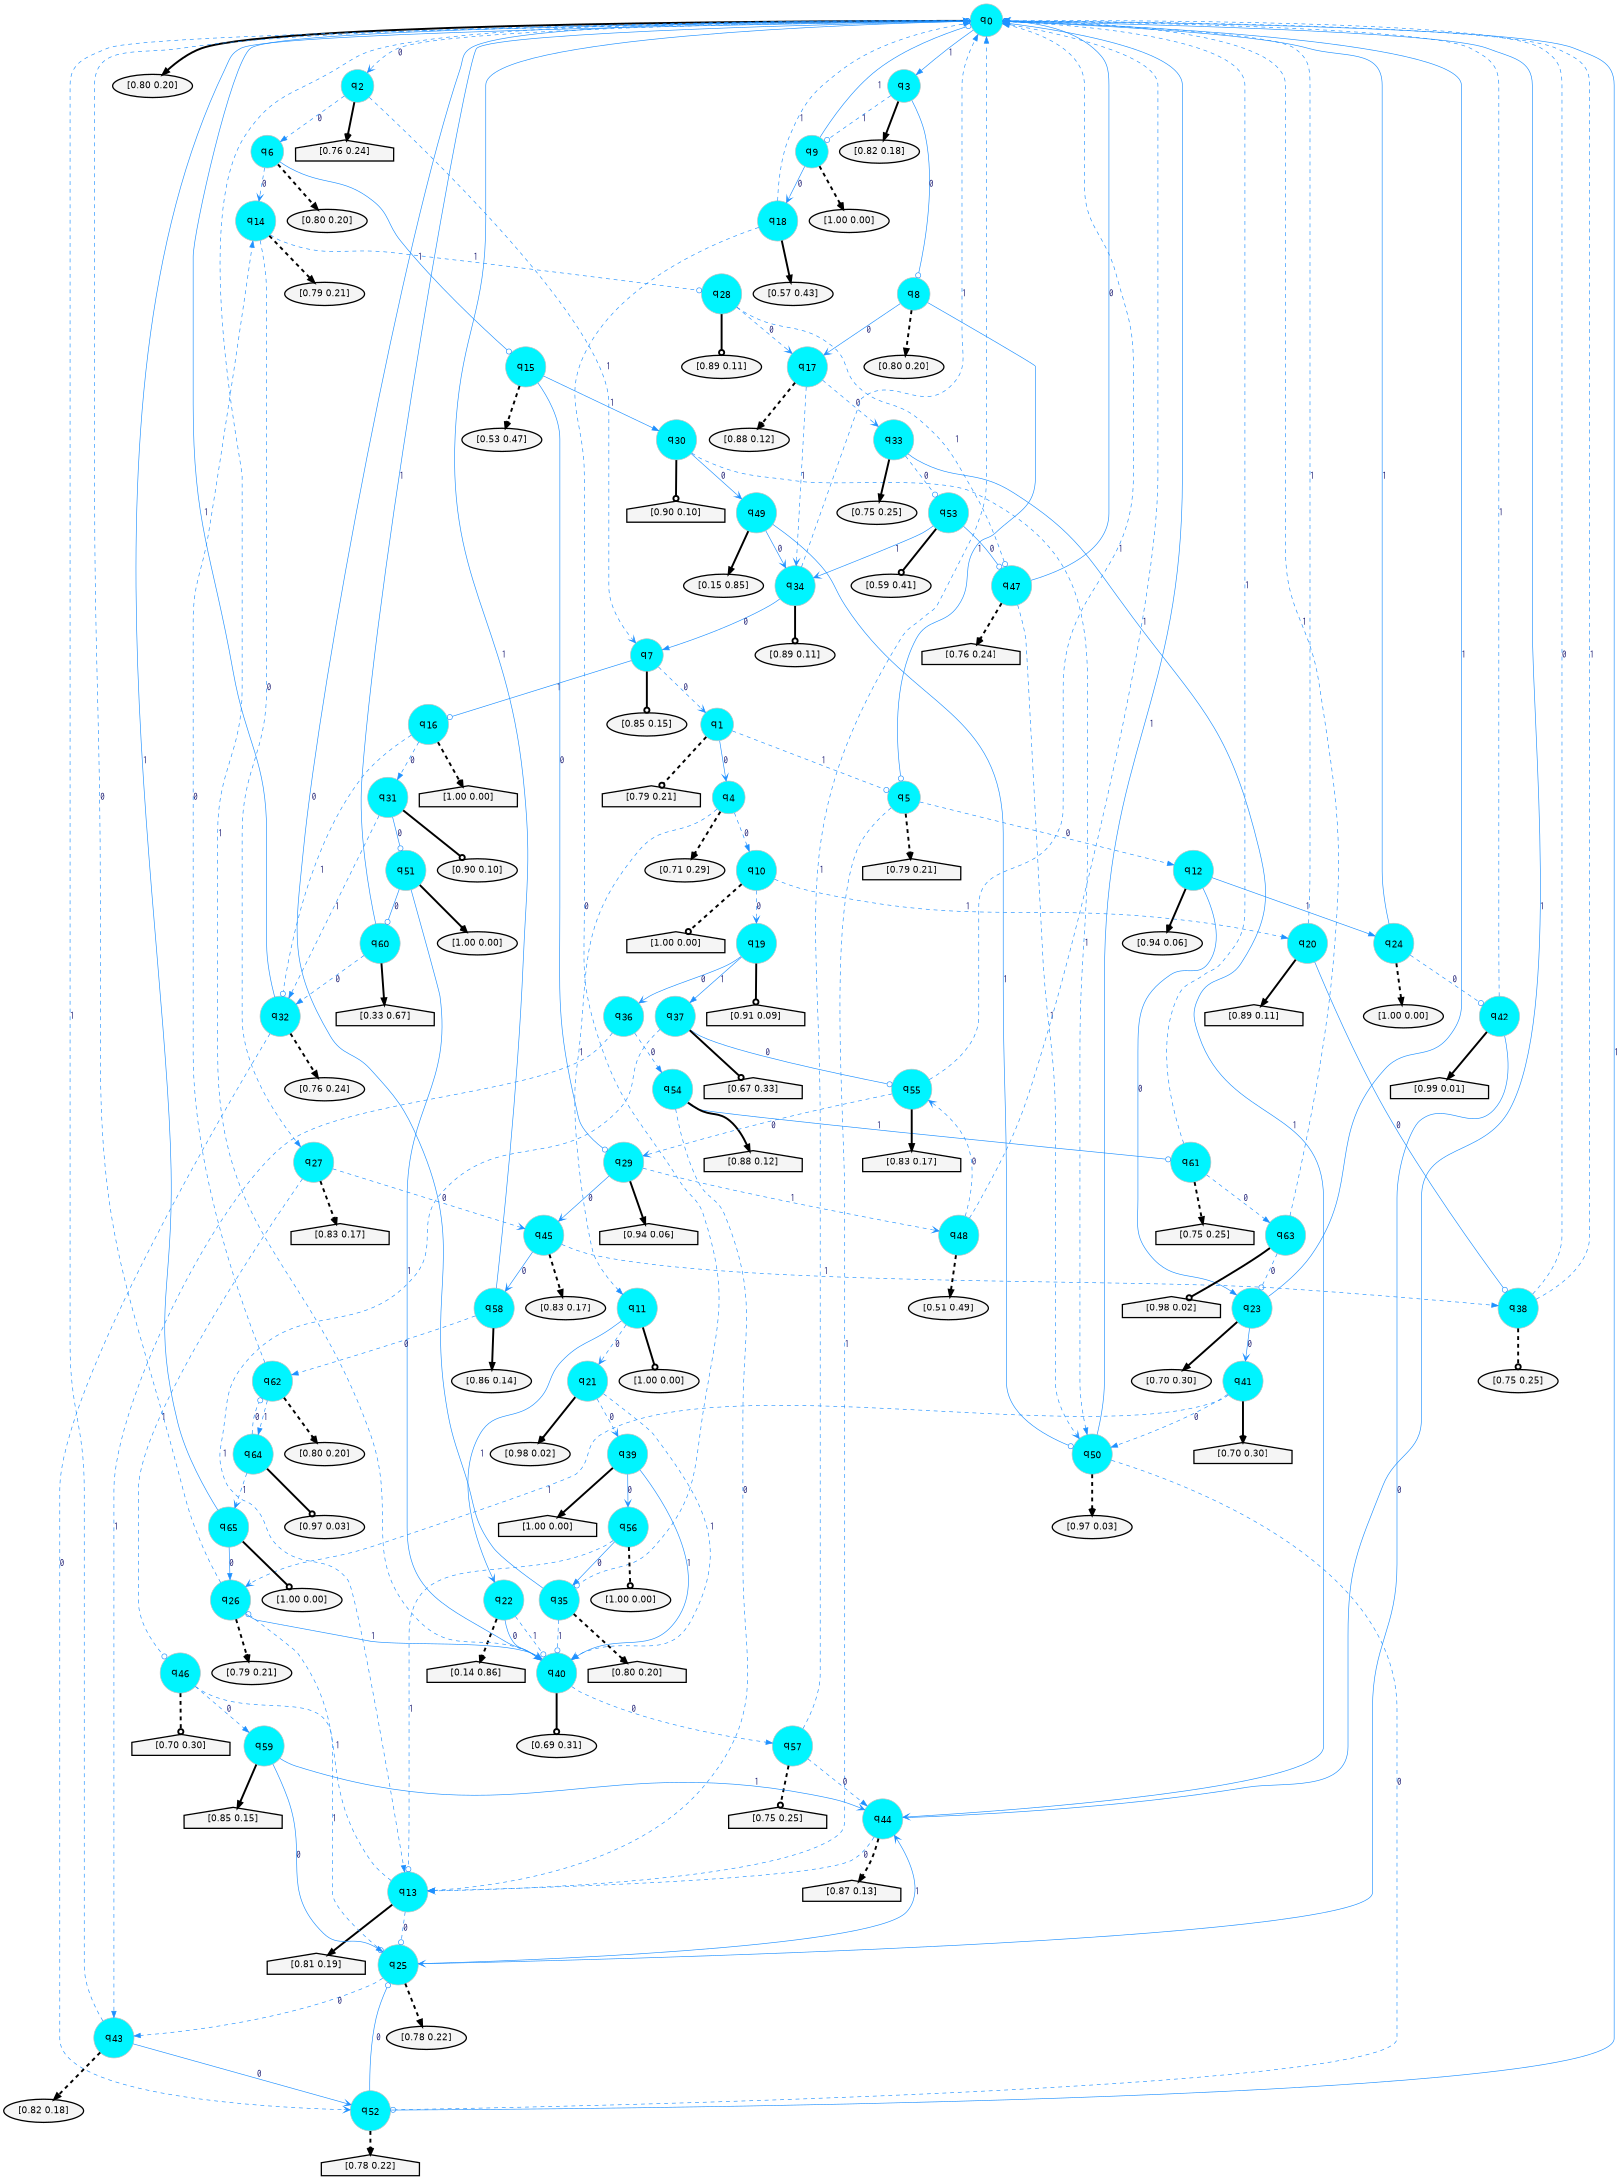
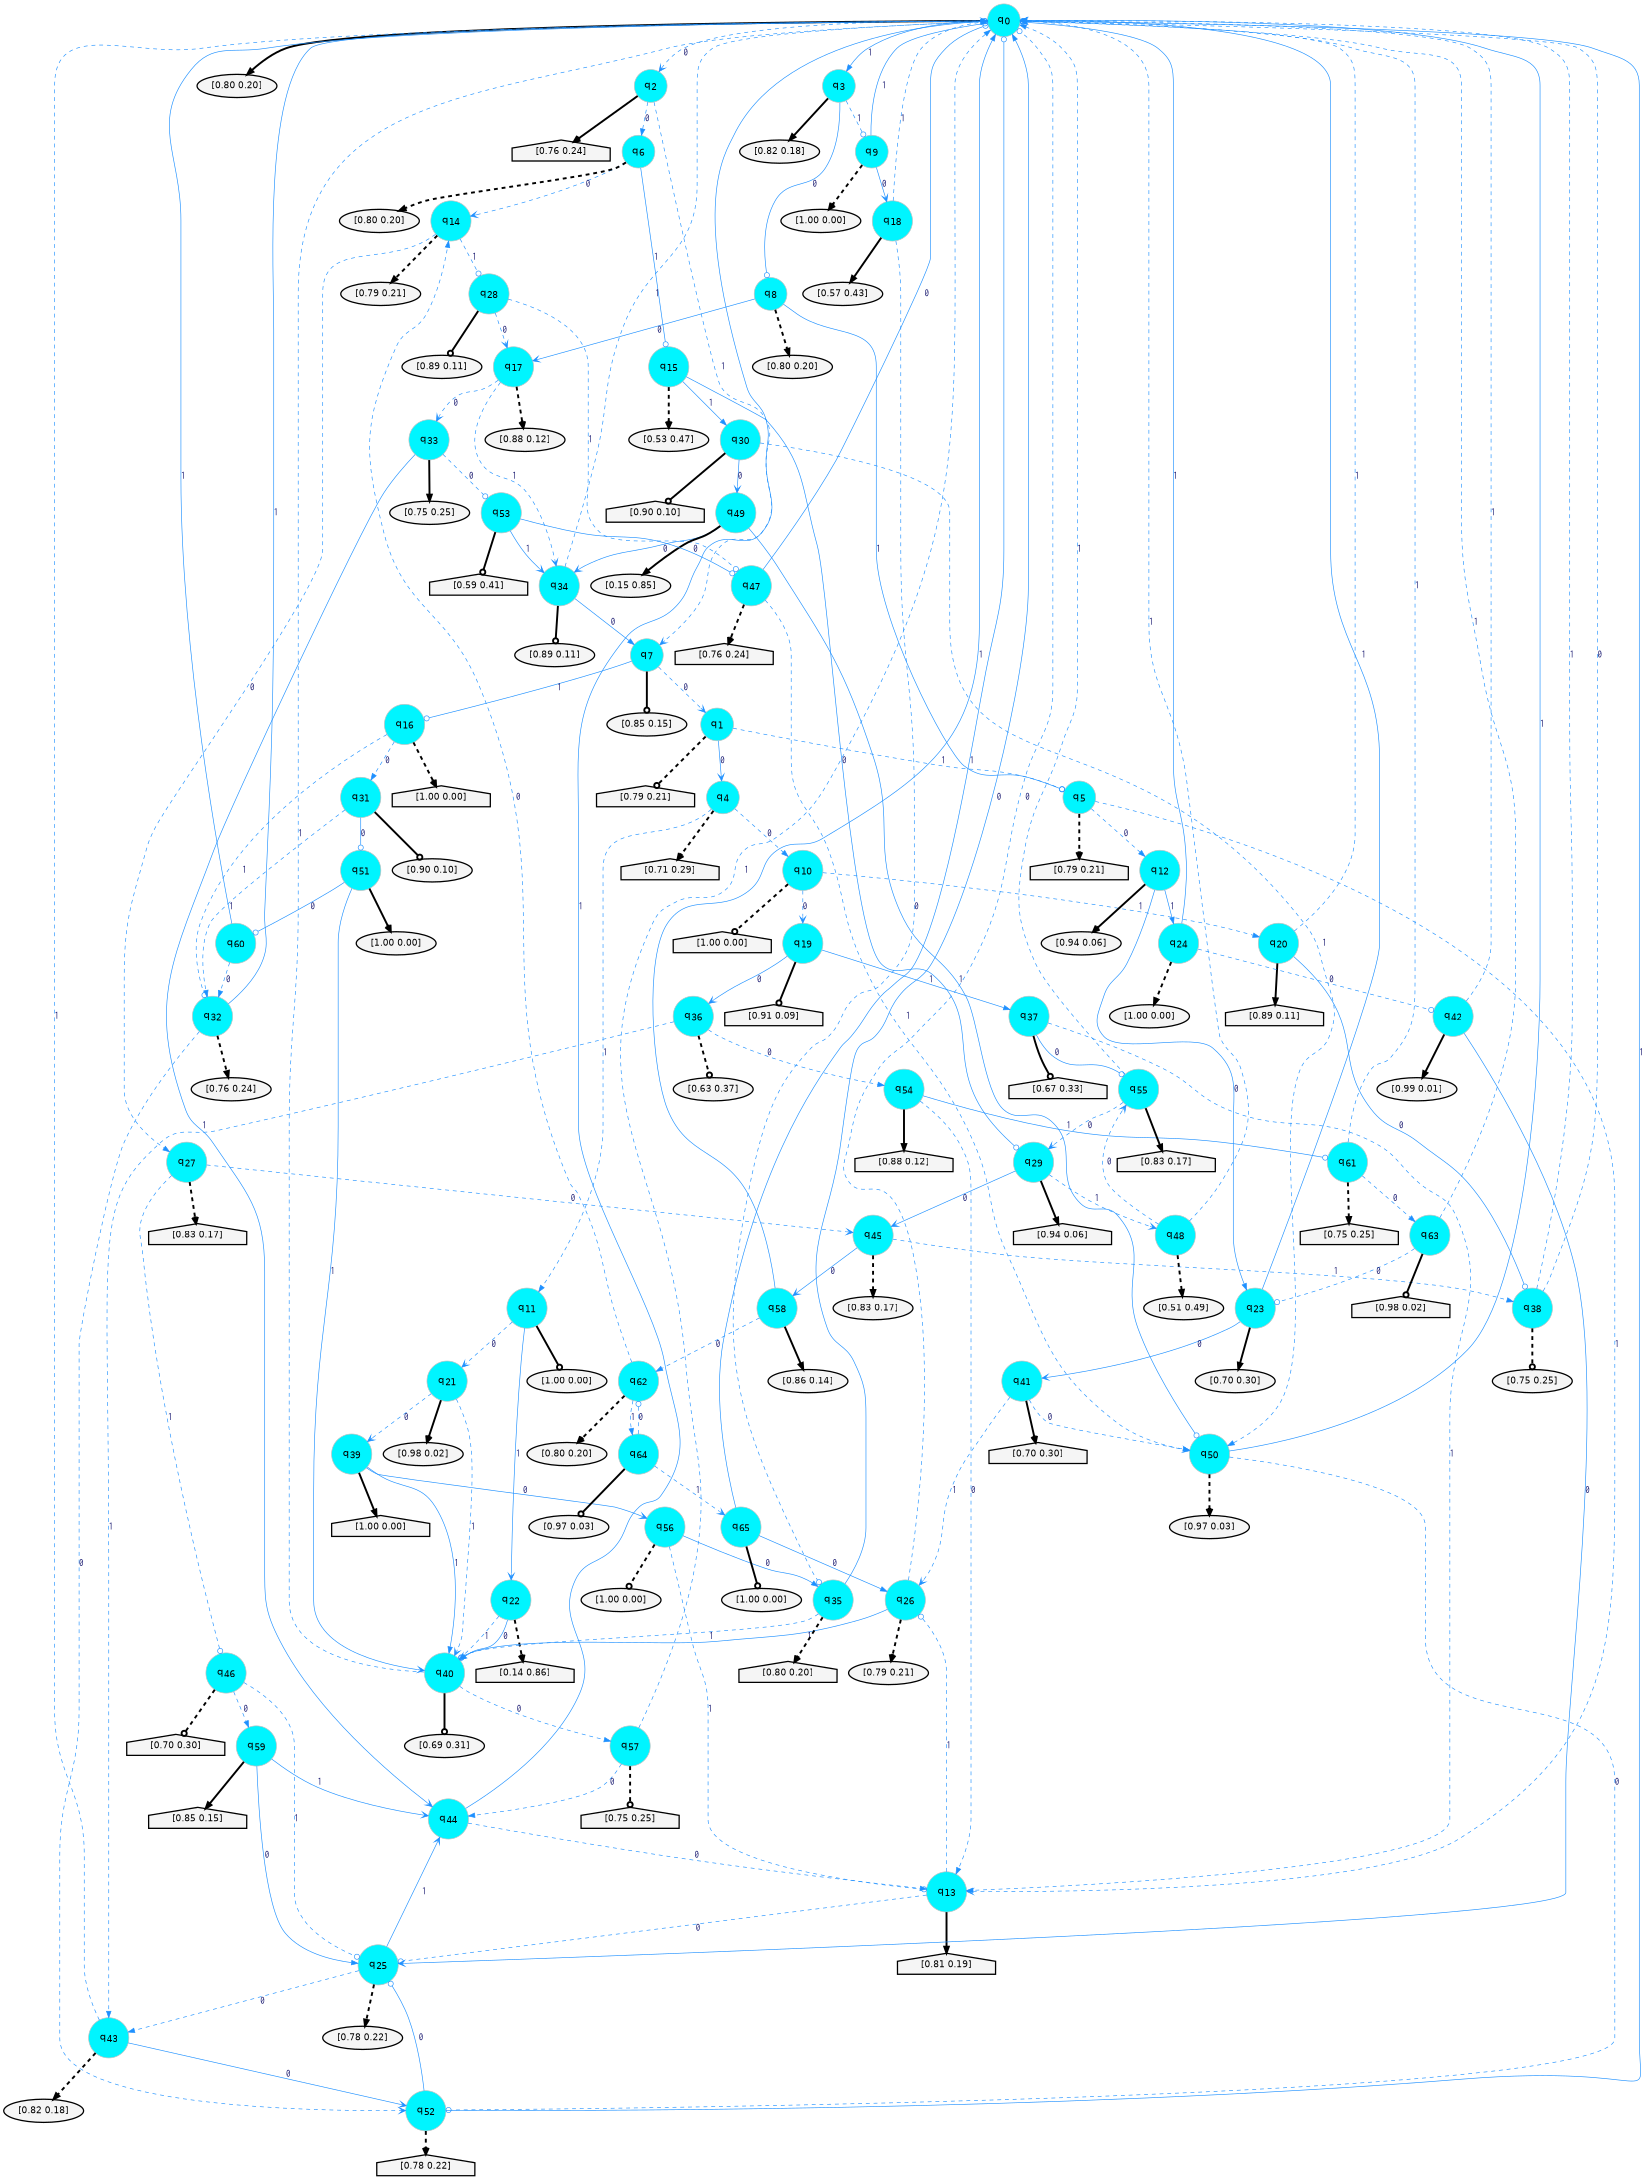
(891, 586) -> (479, 586)
(685, 870) -> (670, 870)
(385, 1016) -> none
none -> (713, 1089)
(1439, 1089) -> (1417, 1089)
(852, 1892) -> none
